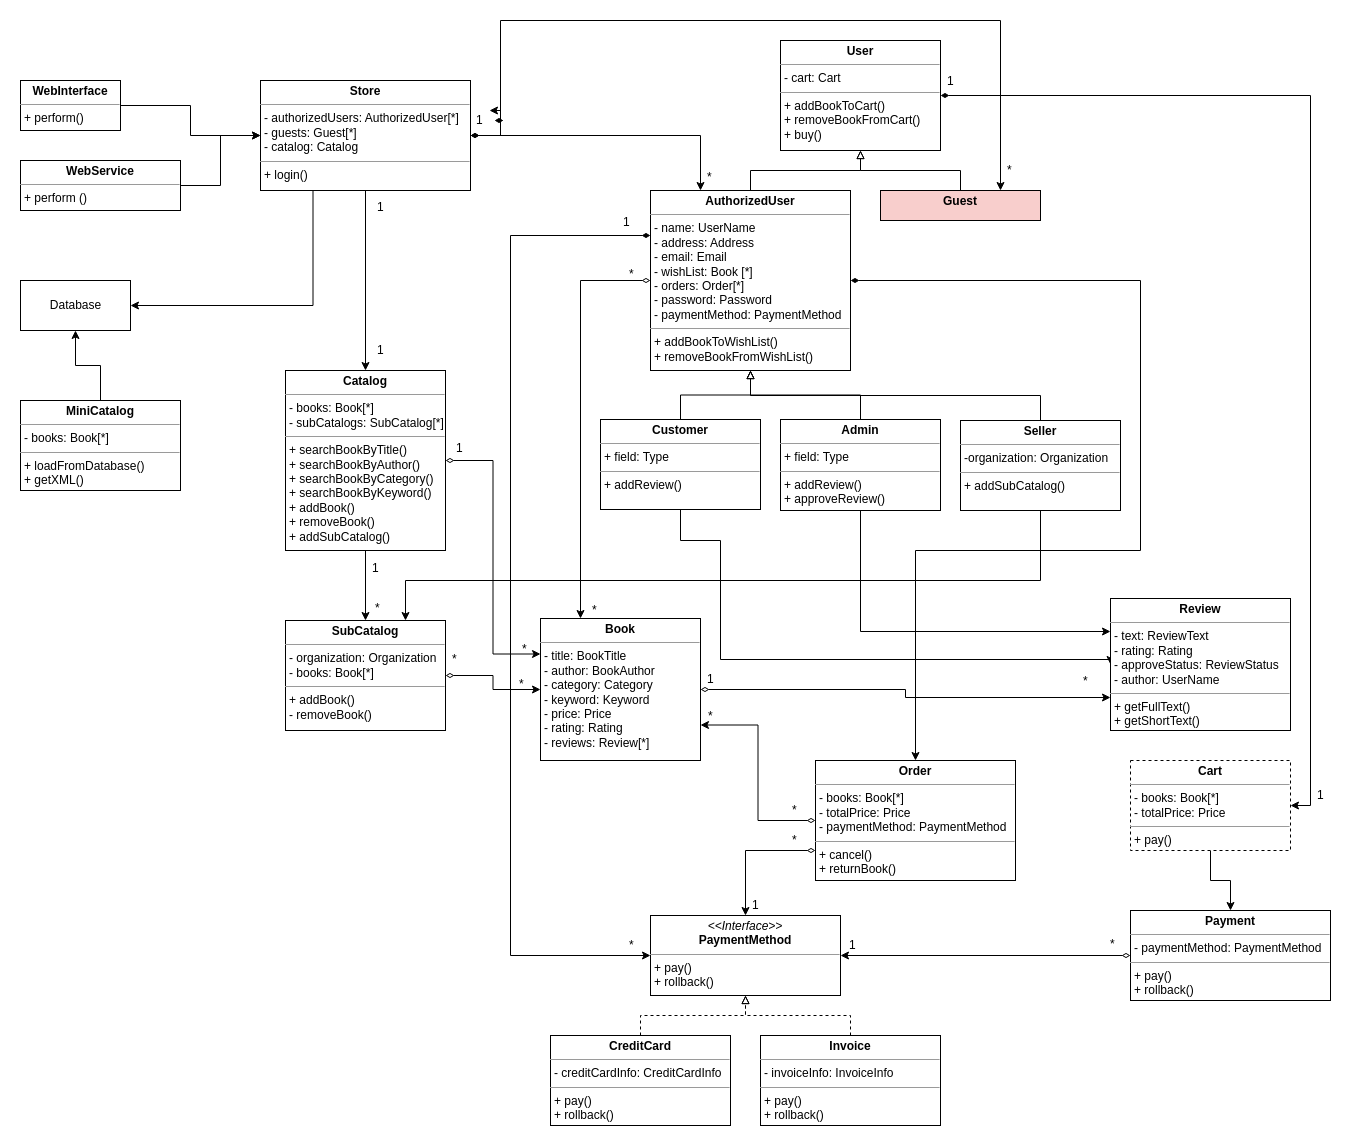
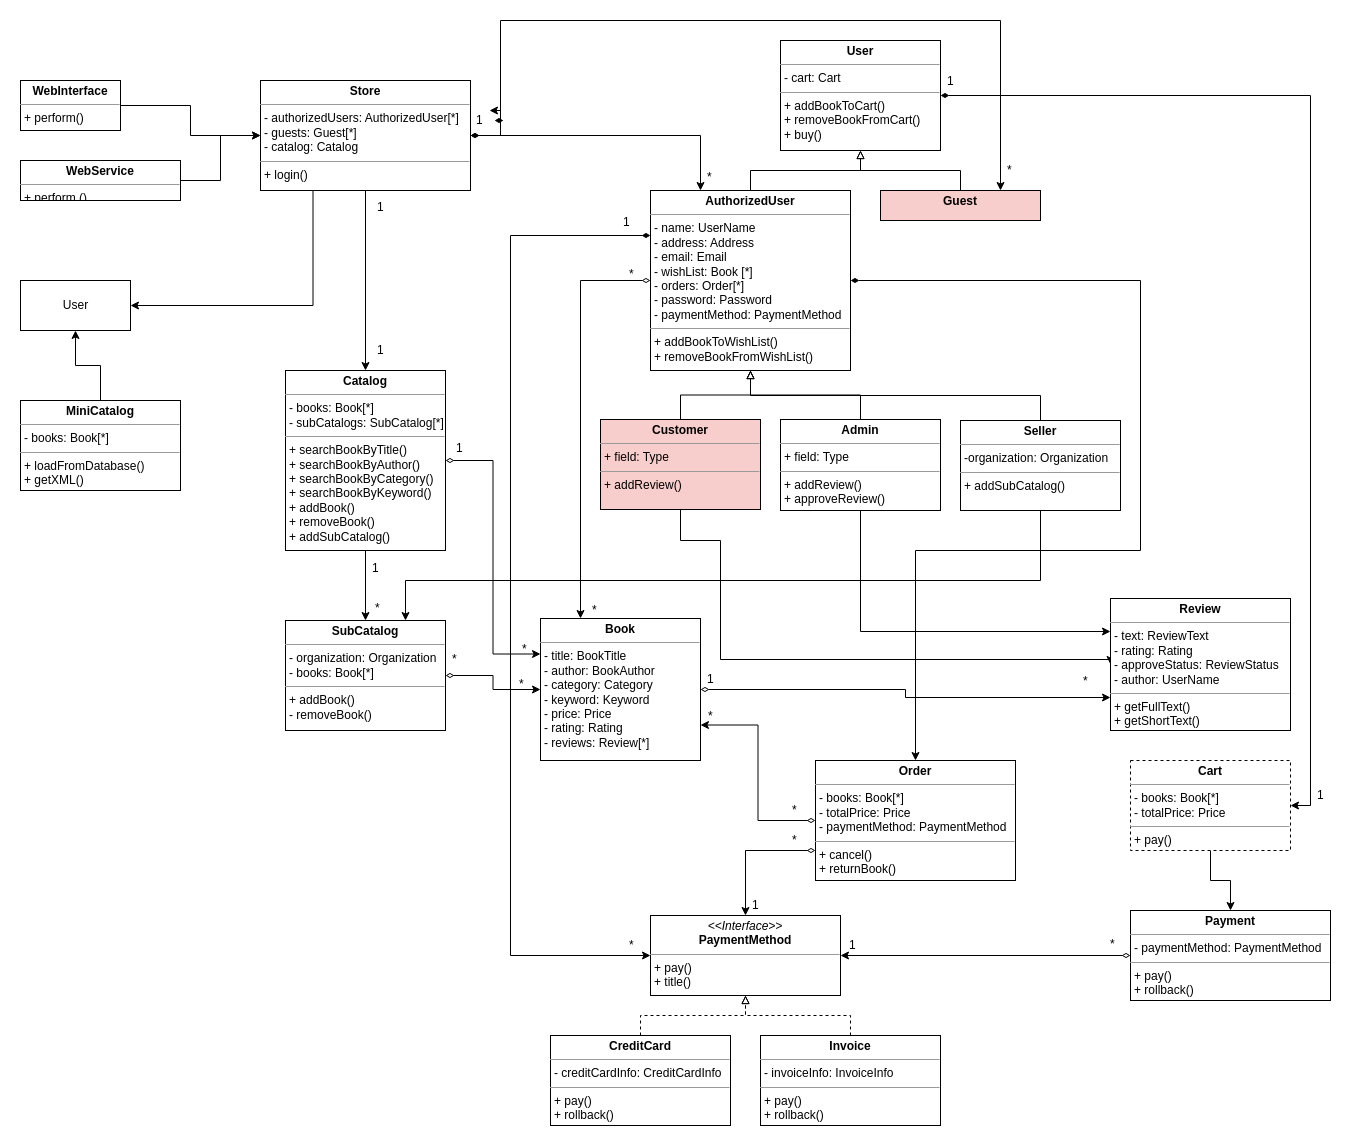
(101, 186) -> (101, 181)
(76, 306) -> (76, 306)
(681, 465) -> (681, 465)
(694, 944) -> (694, 944)
